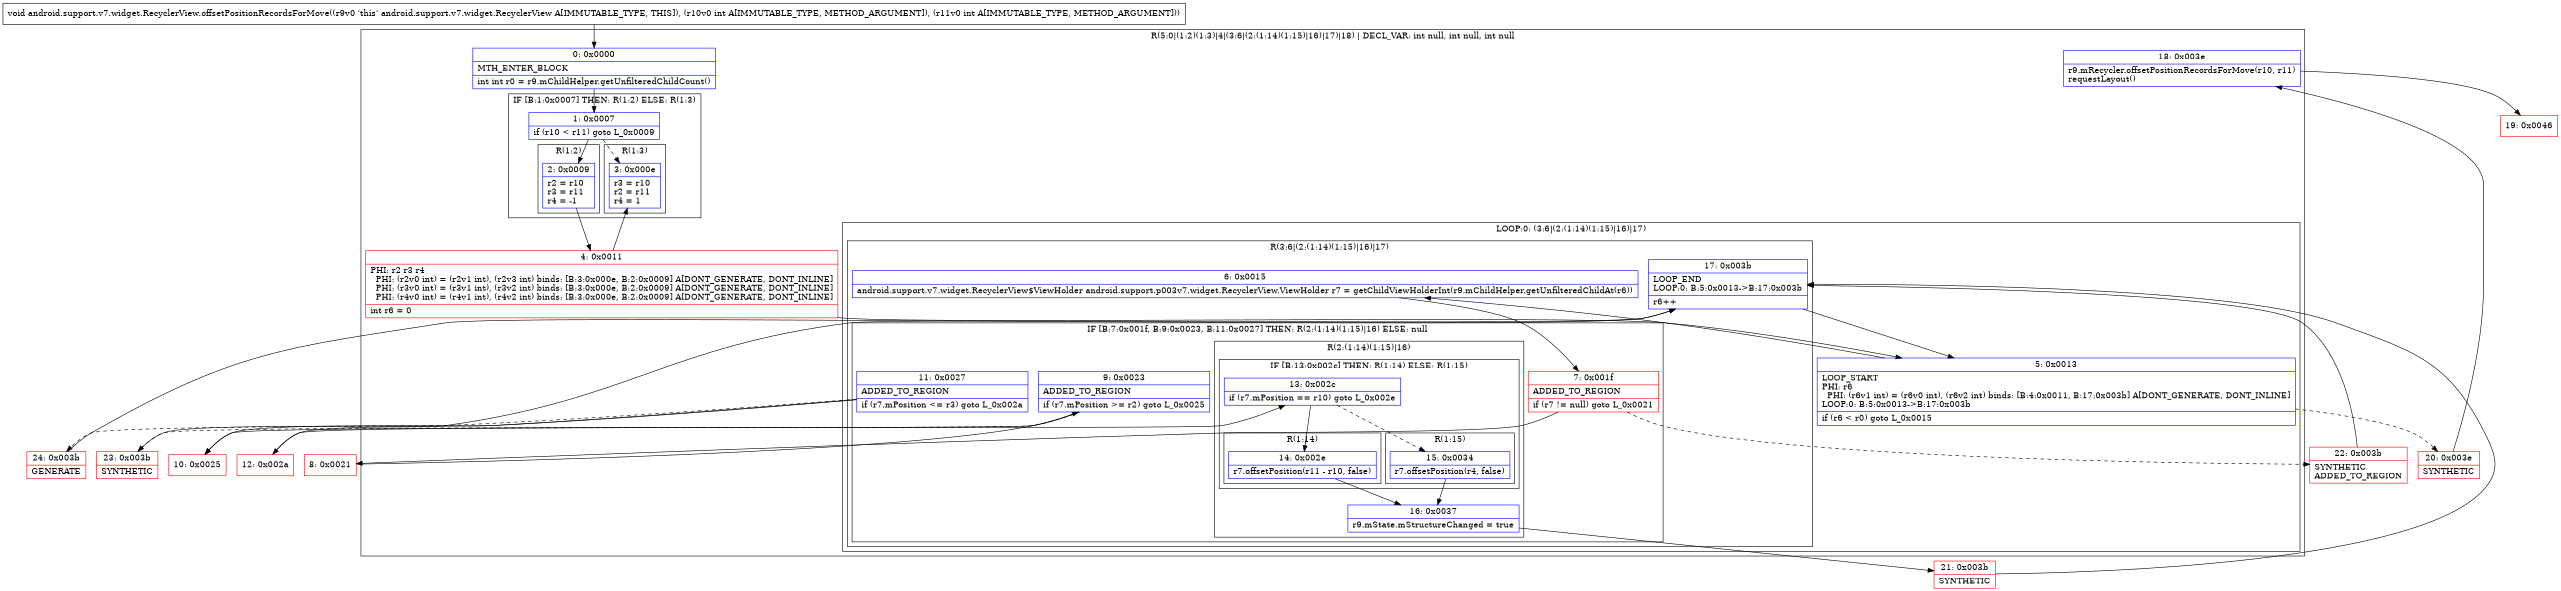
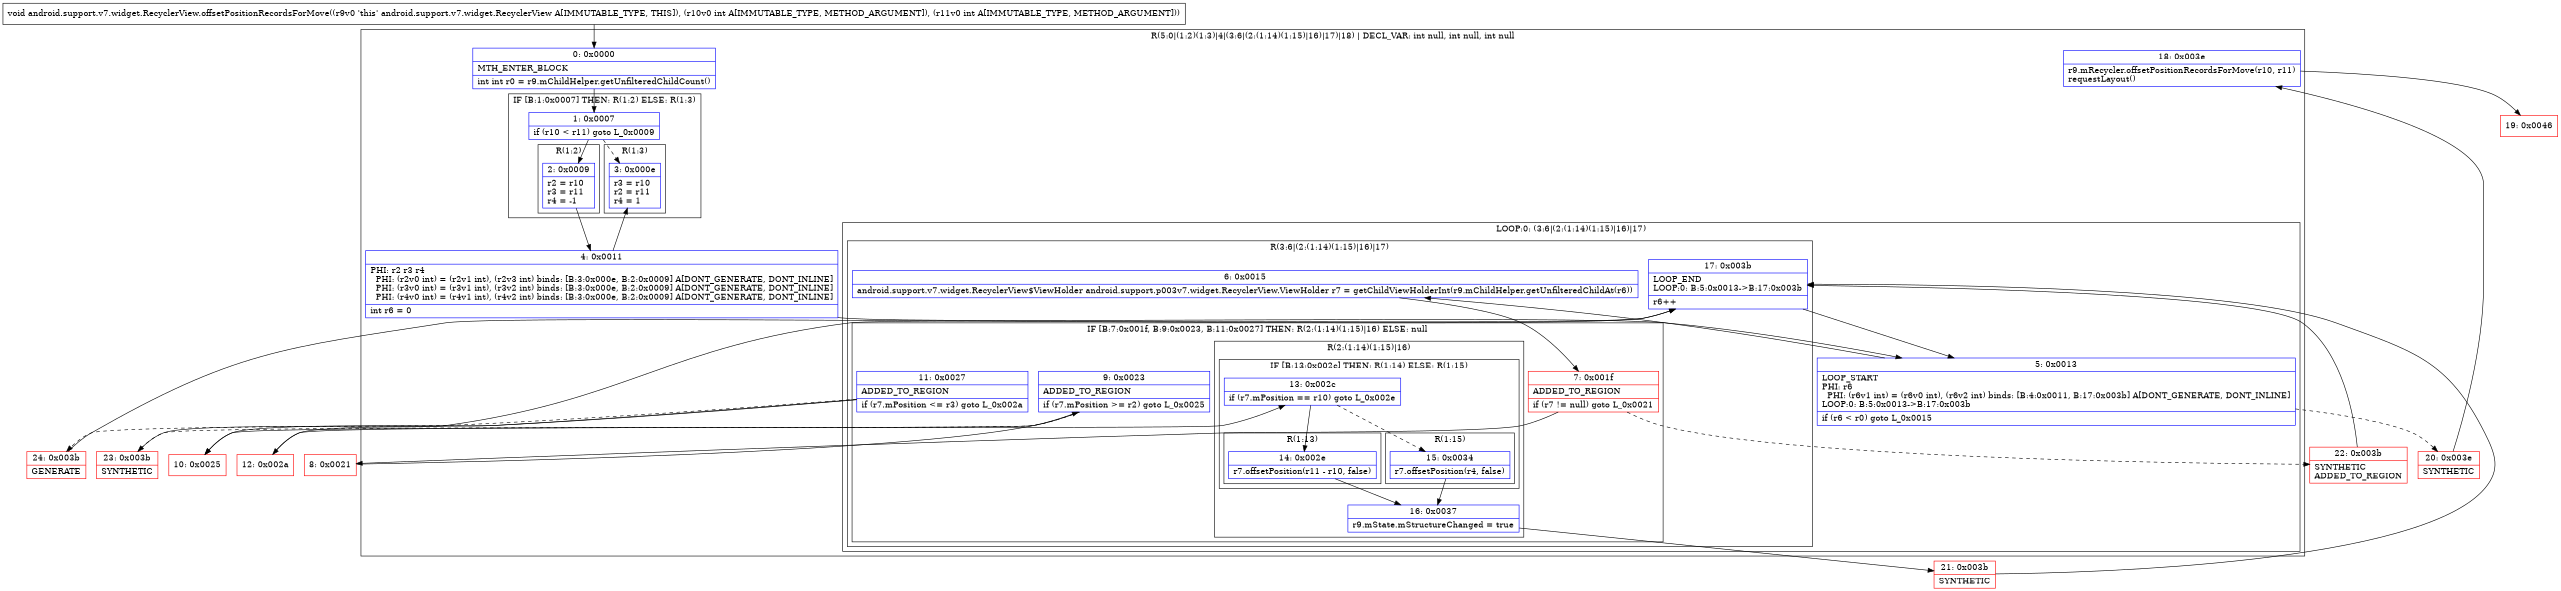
(602, 284) -> (602, 284)
(1302, 440) -> (1302, 440)
